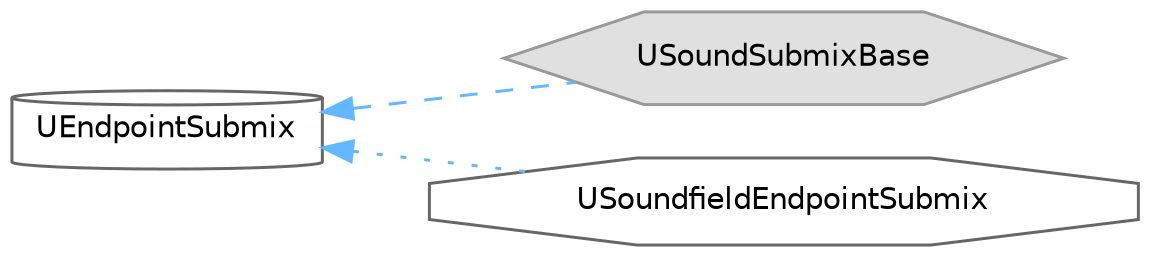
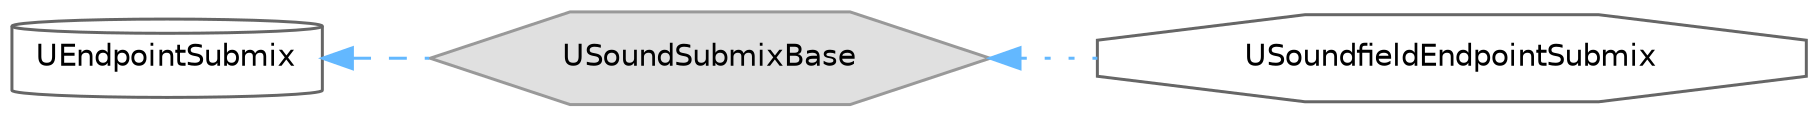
(439, 161) -> (1059, 58)
